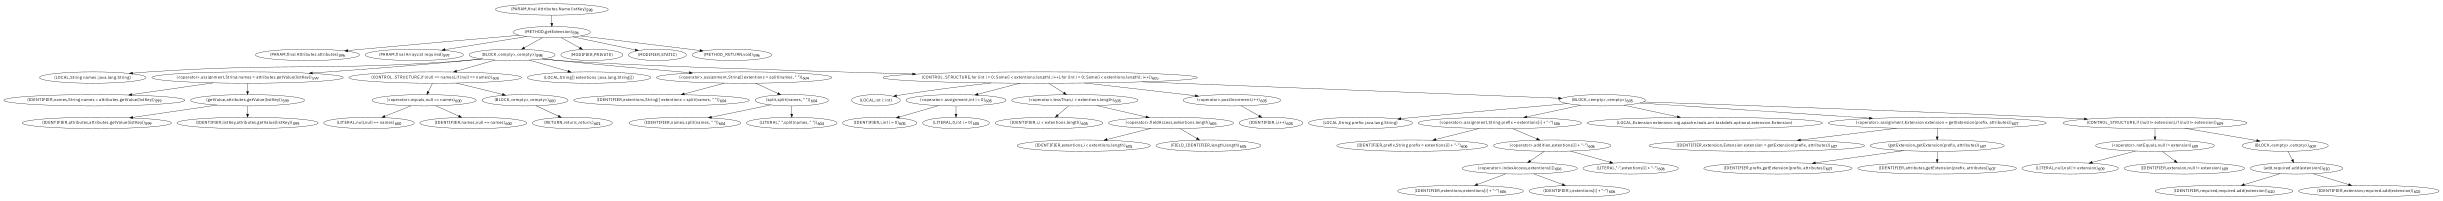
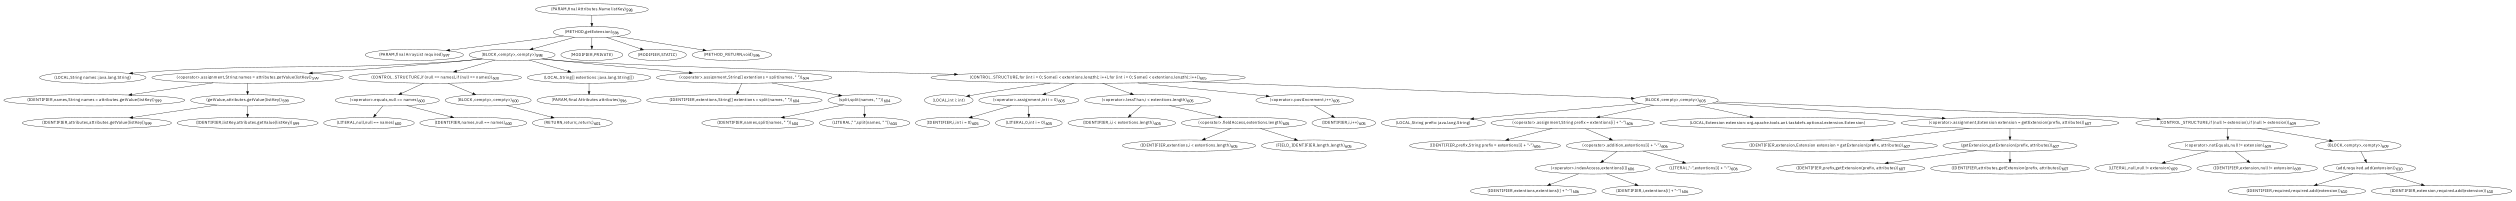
(434, 43) -> (589, 87)
